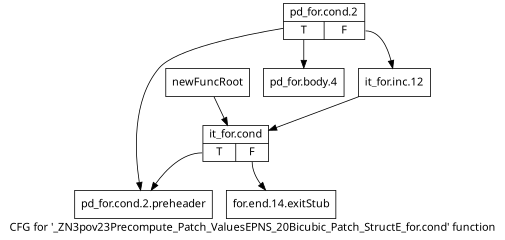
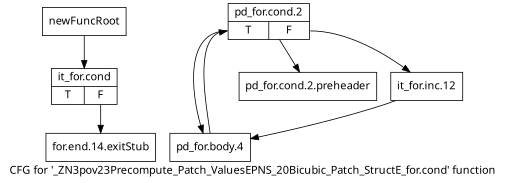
none -> (204, 81)
(318, 112) -> (328, 121)
(176, 163) -> none
